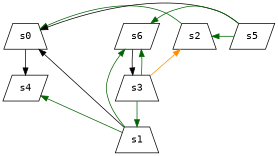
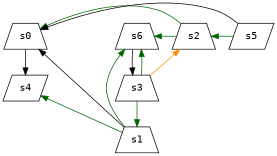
(179, 9) -> (169, 36)
(137, 36) -> (137, 36)
